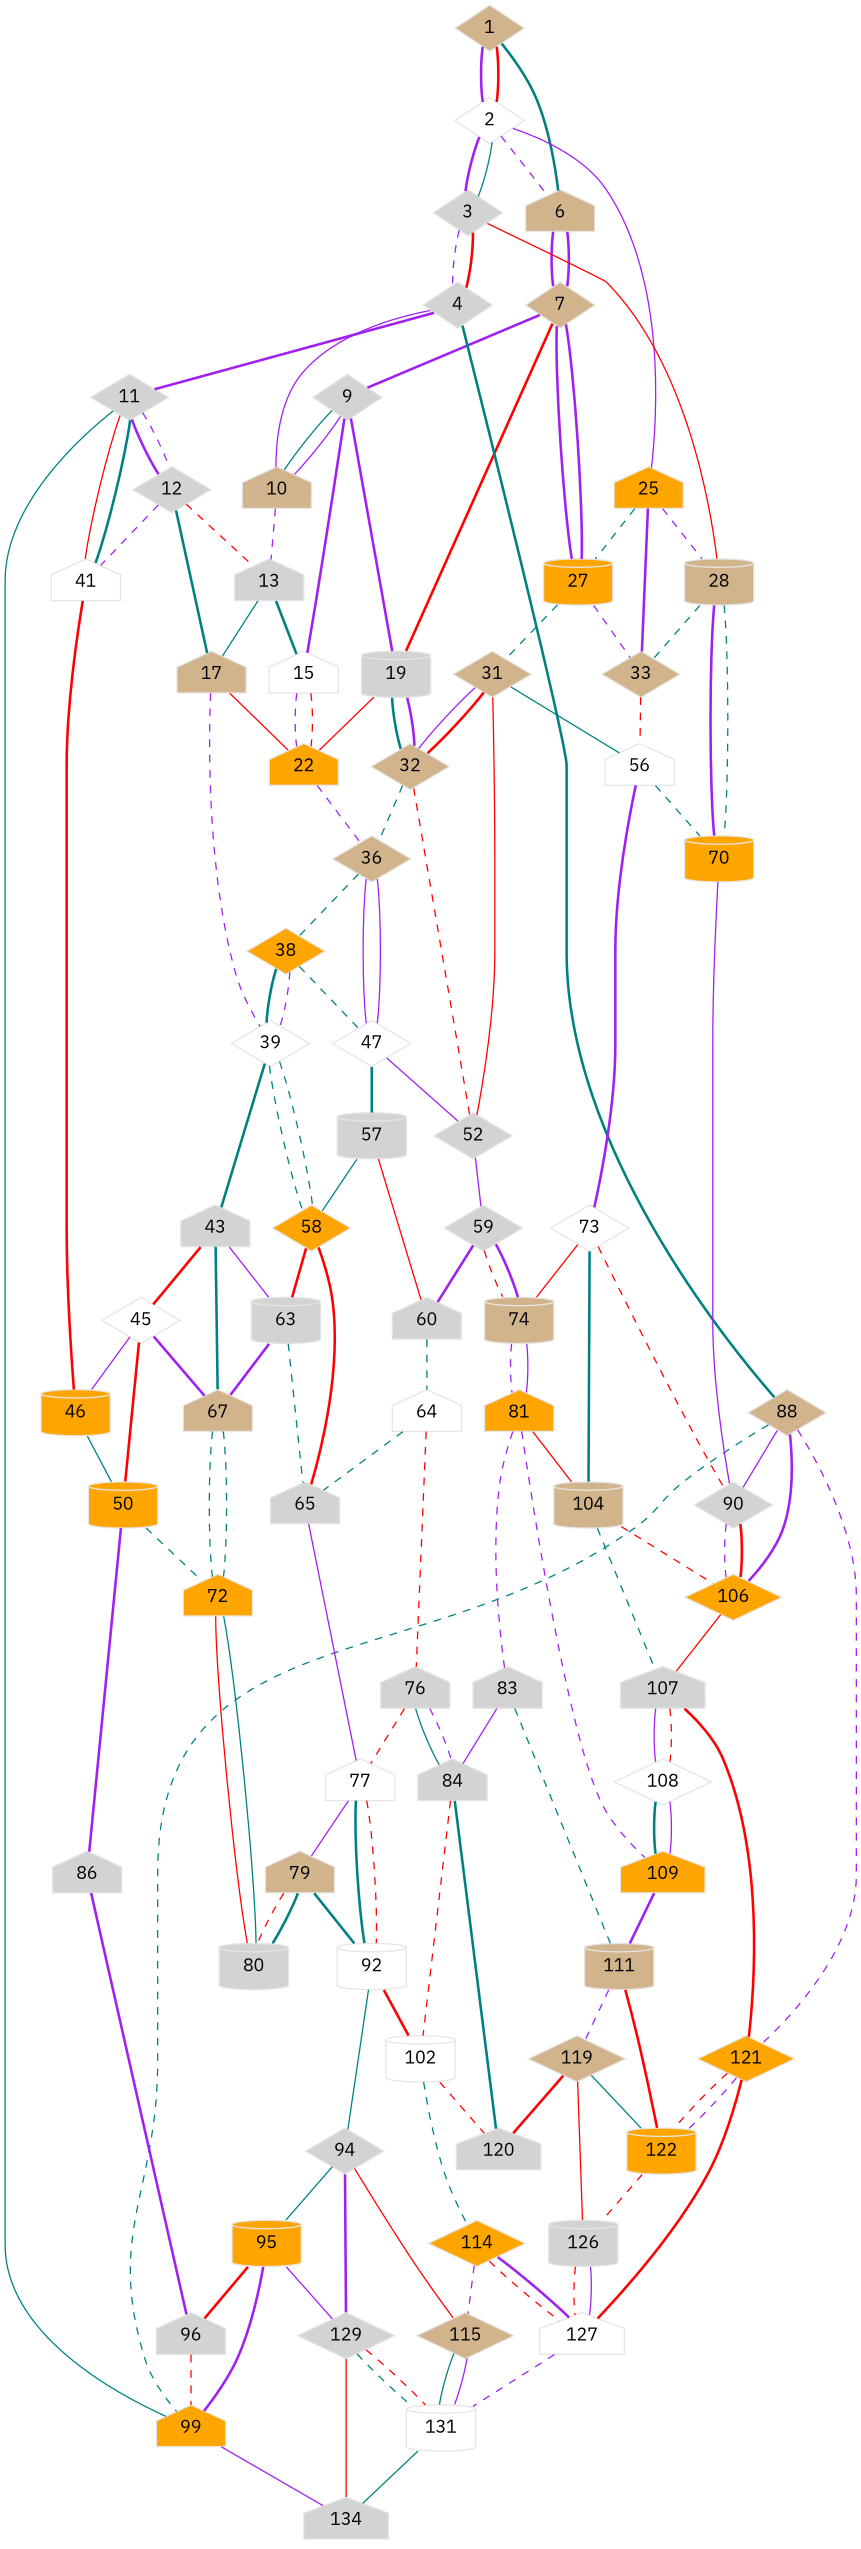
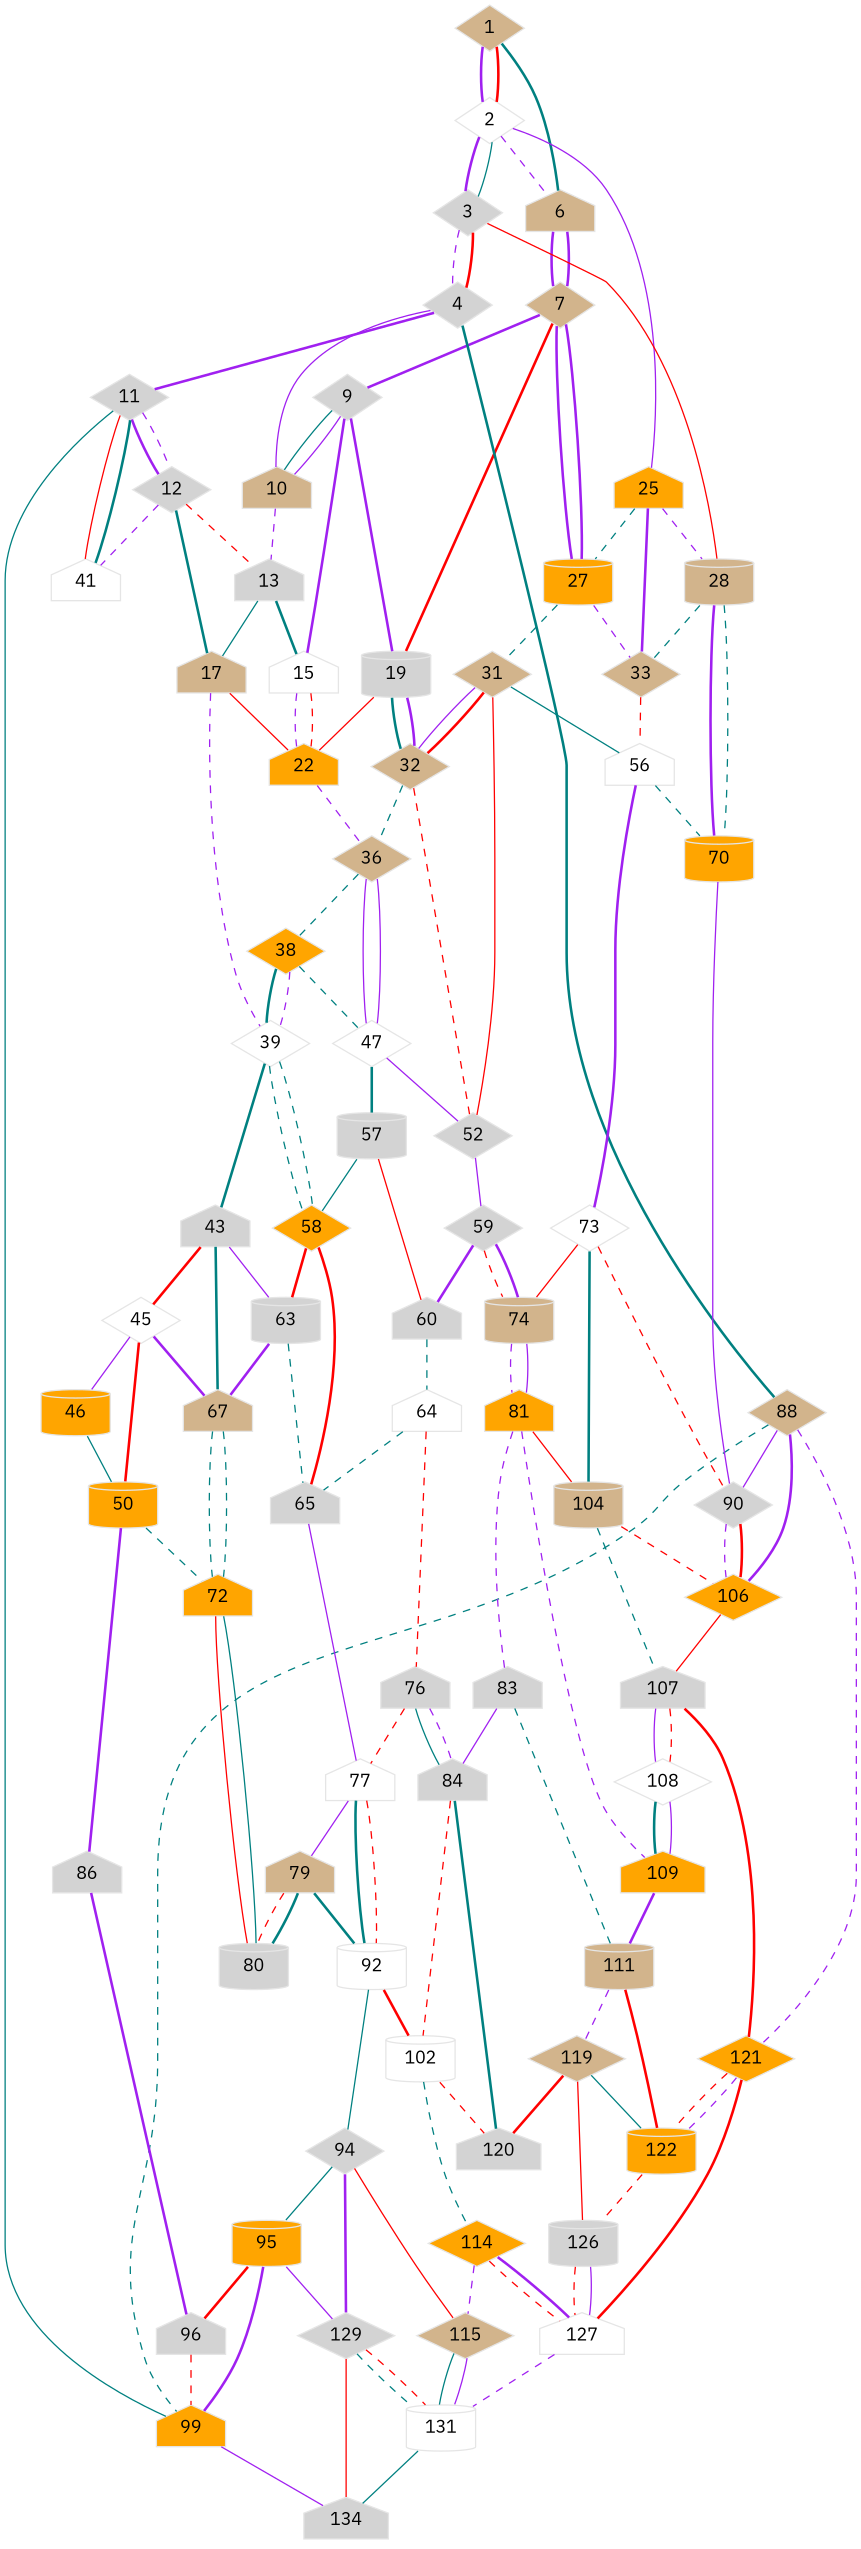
(67, 995) -> none
